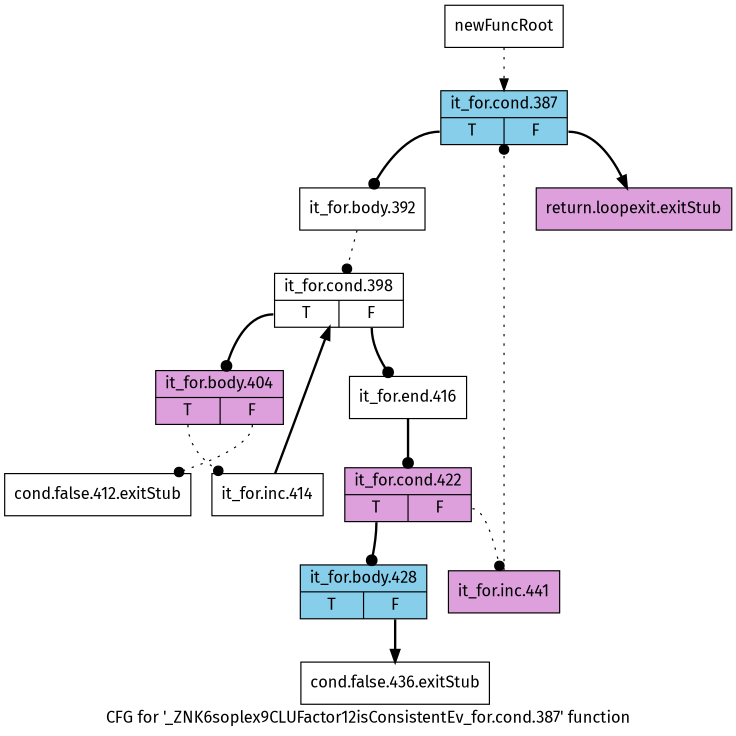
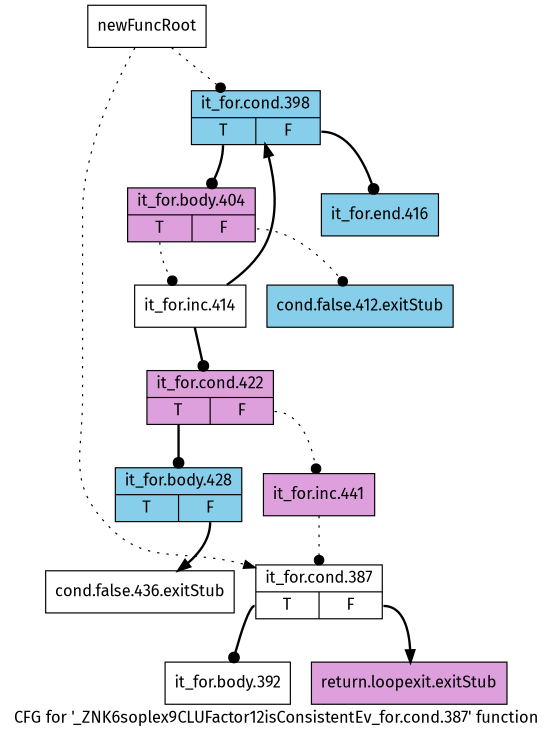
(504, 118) -> (319, 592)
(353, 247) -> (194, 66)
(339, 300) -> (256, 118)
(408, 397) -> (380, 215)
(408, 439) -> (199, 344)
(98, 495) -> (360, 306)
